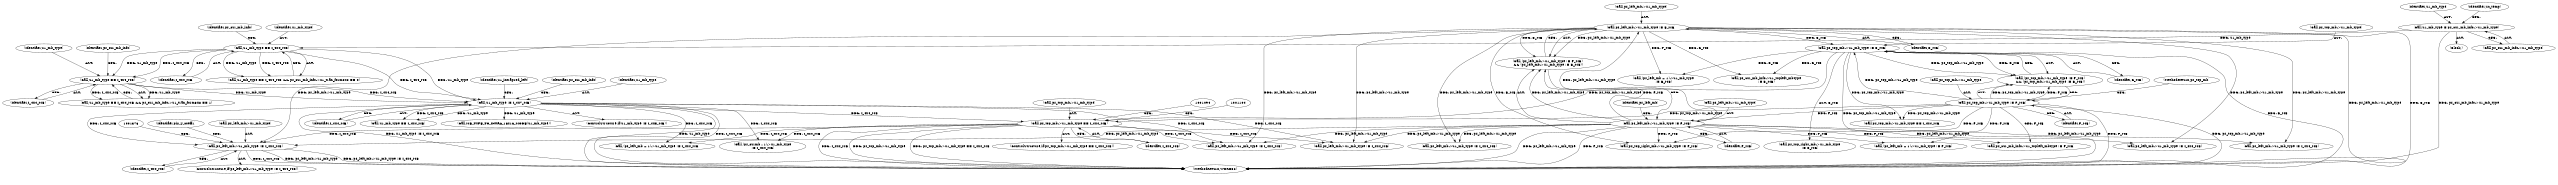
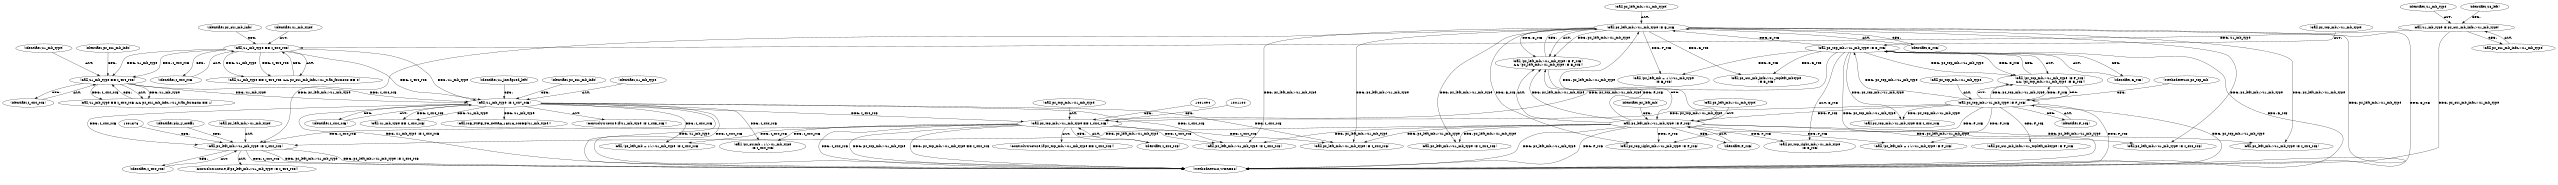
(2485, 7) -> (2485, 7)
(1758, 34) -> (1748, 38)
(2456, 48) -> none
(1849, 134) -> (1739, 134)
